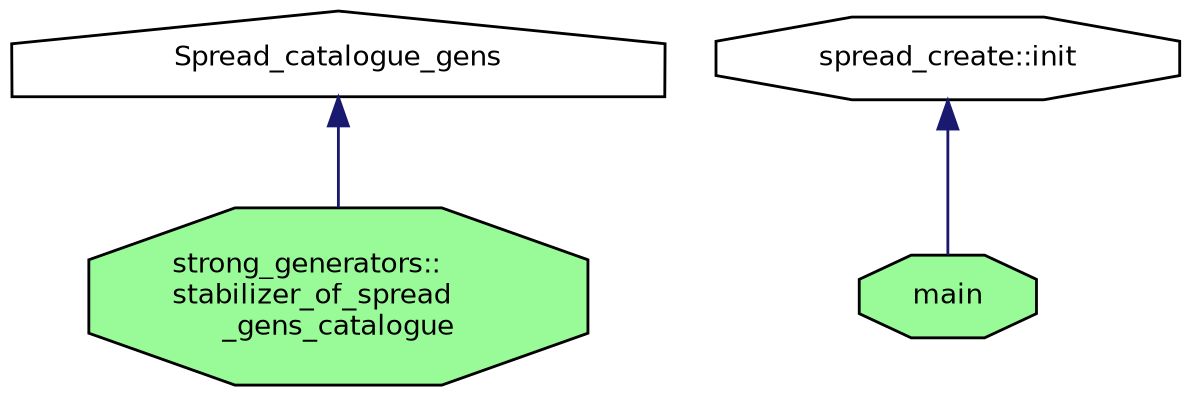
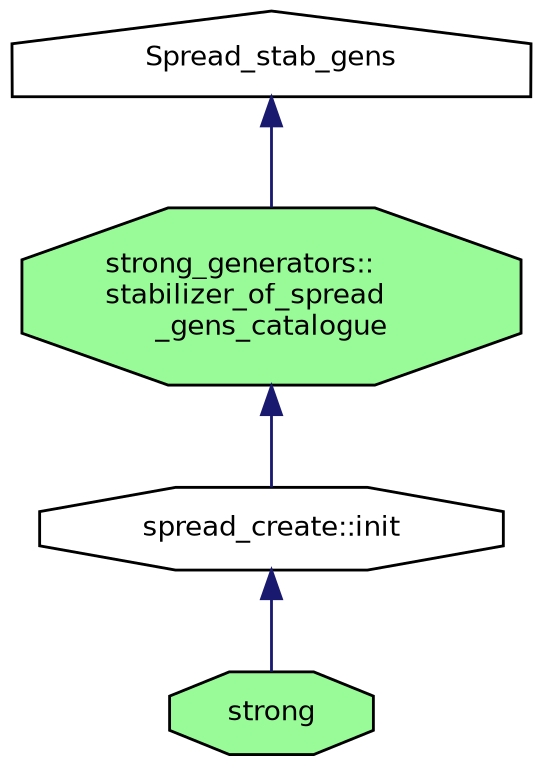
(338, 58) -> (271, 58)
(948, 296) -> (271, 713)
none -> (271, 451)
